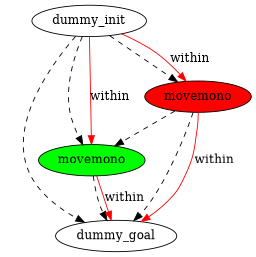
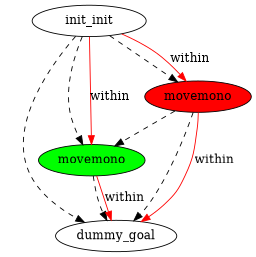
(89, 21) -> (89, 21)
